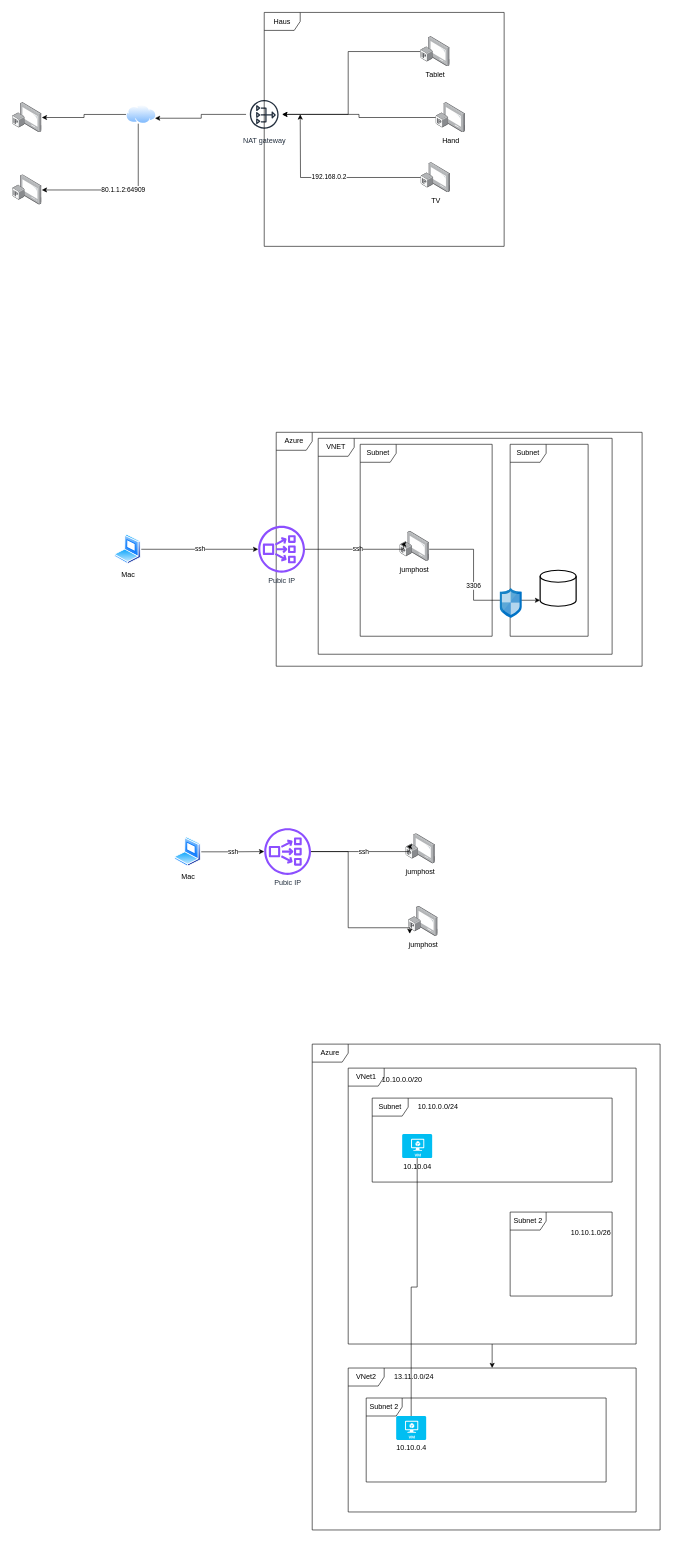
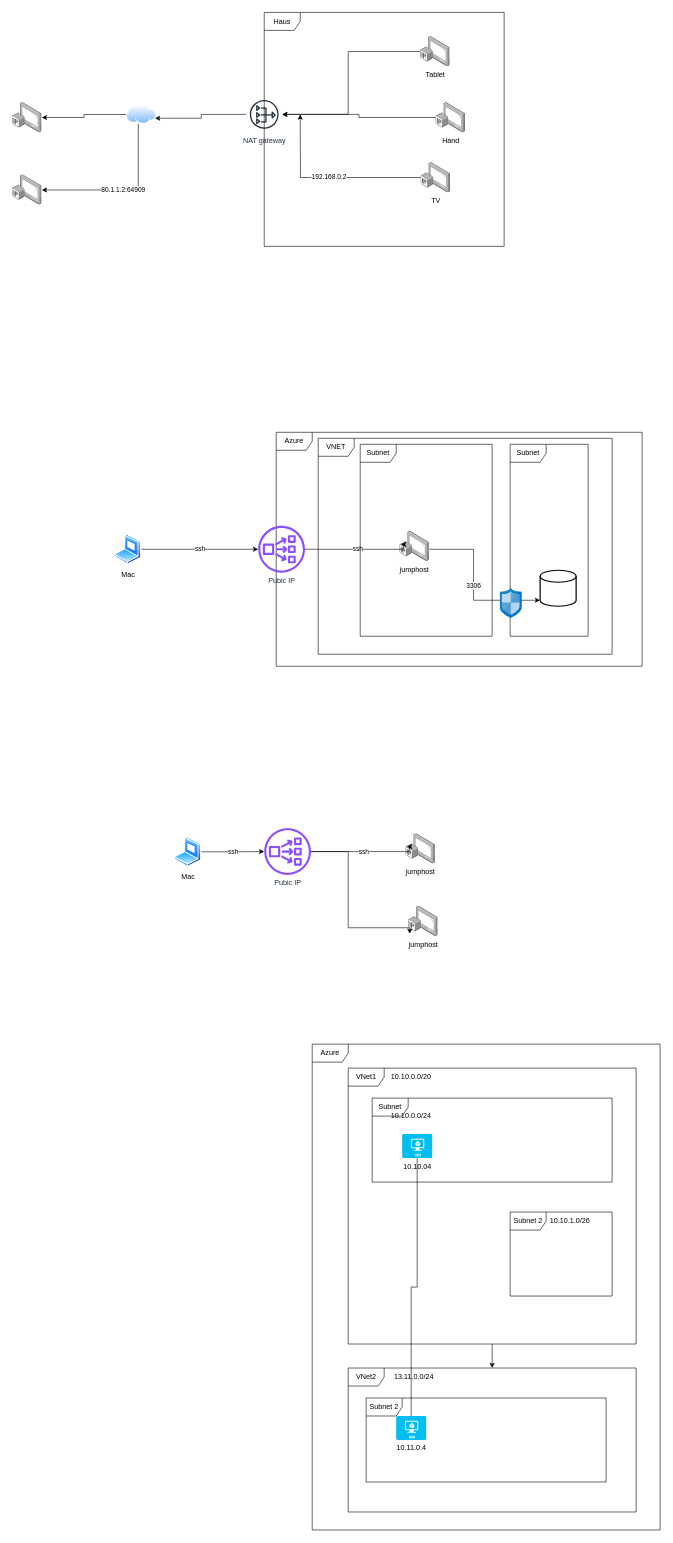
(402, 1080) -> (411, 1077)
(438, 1107) -> (411, 1116)
(591, 1233) -> (570, 1221)
(412, 1449) -> (412, 1449)
